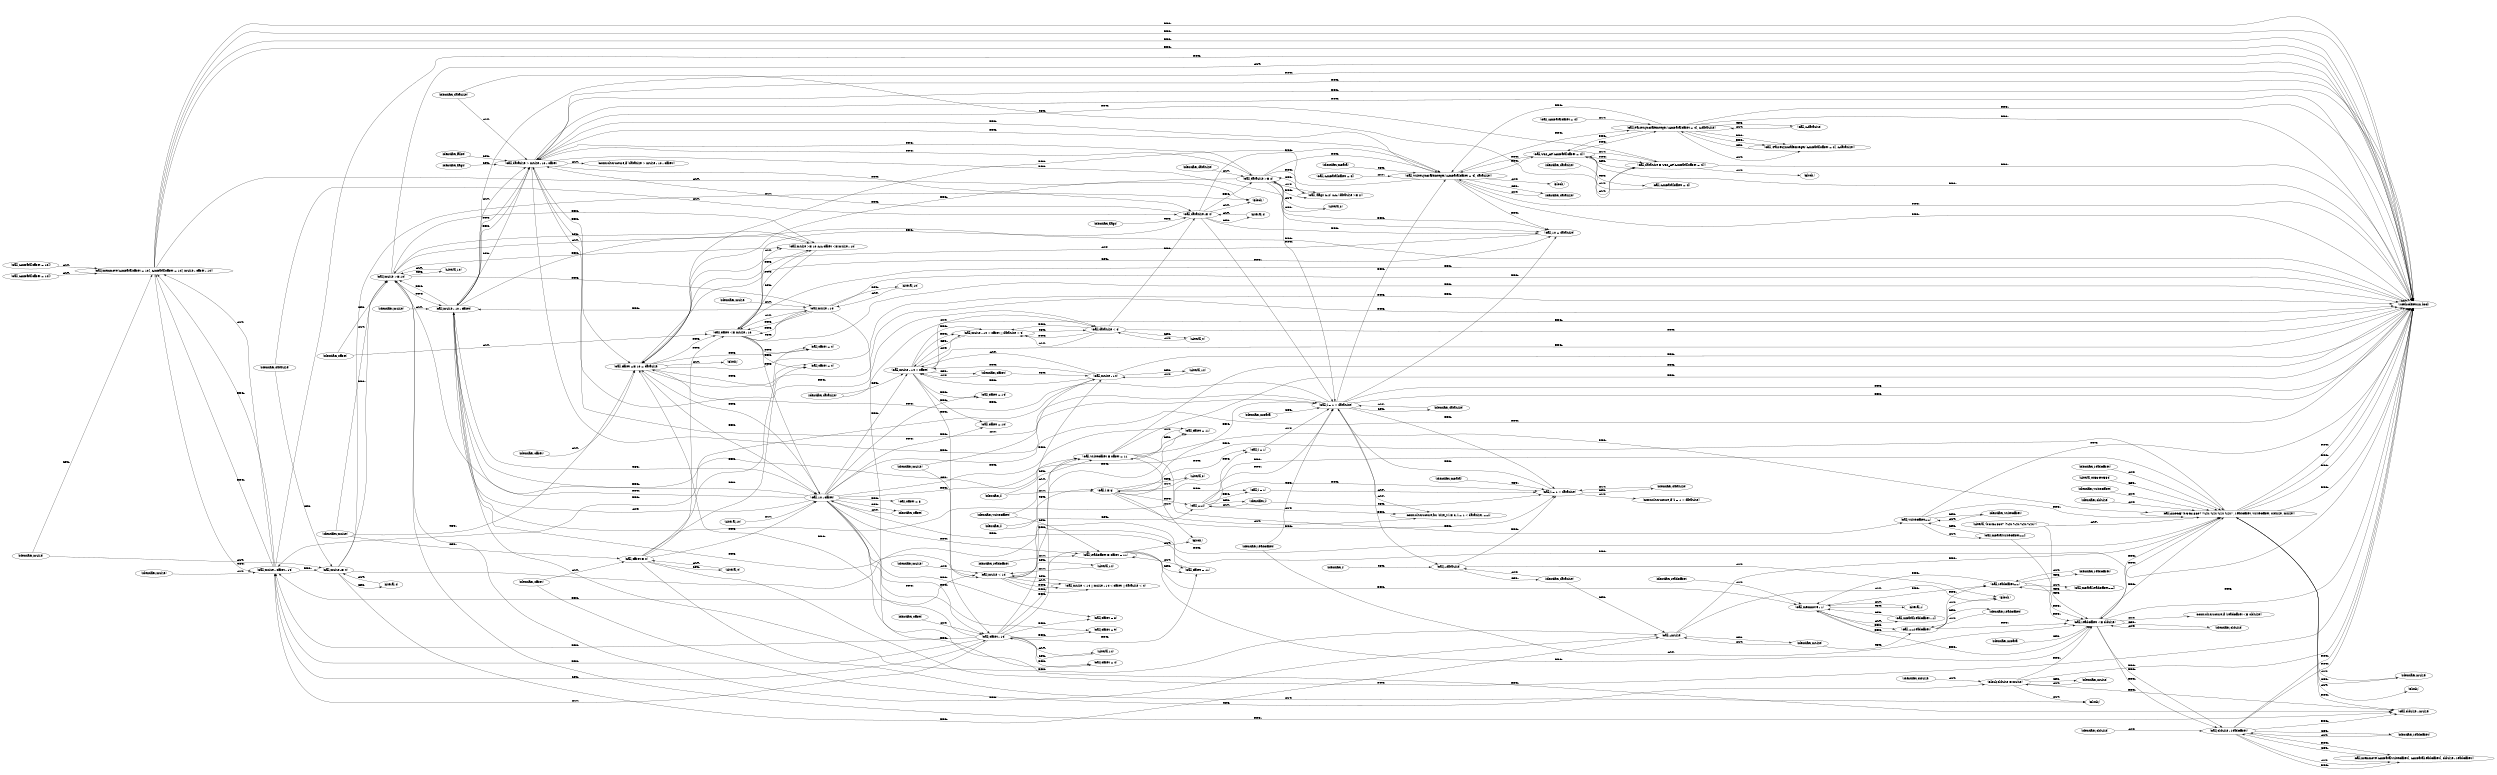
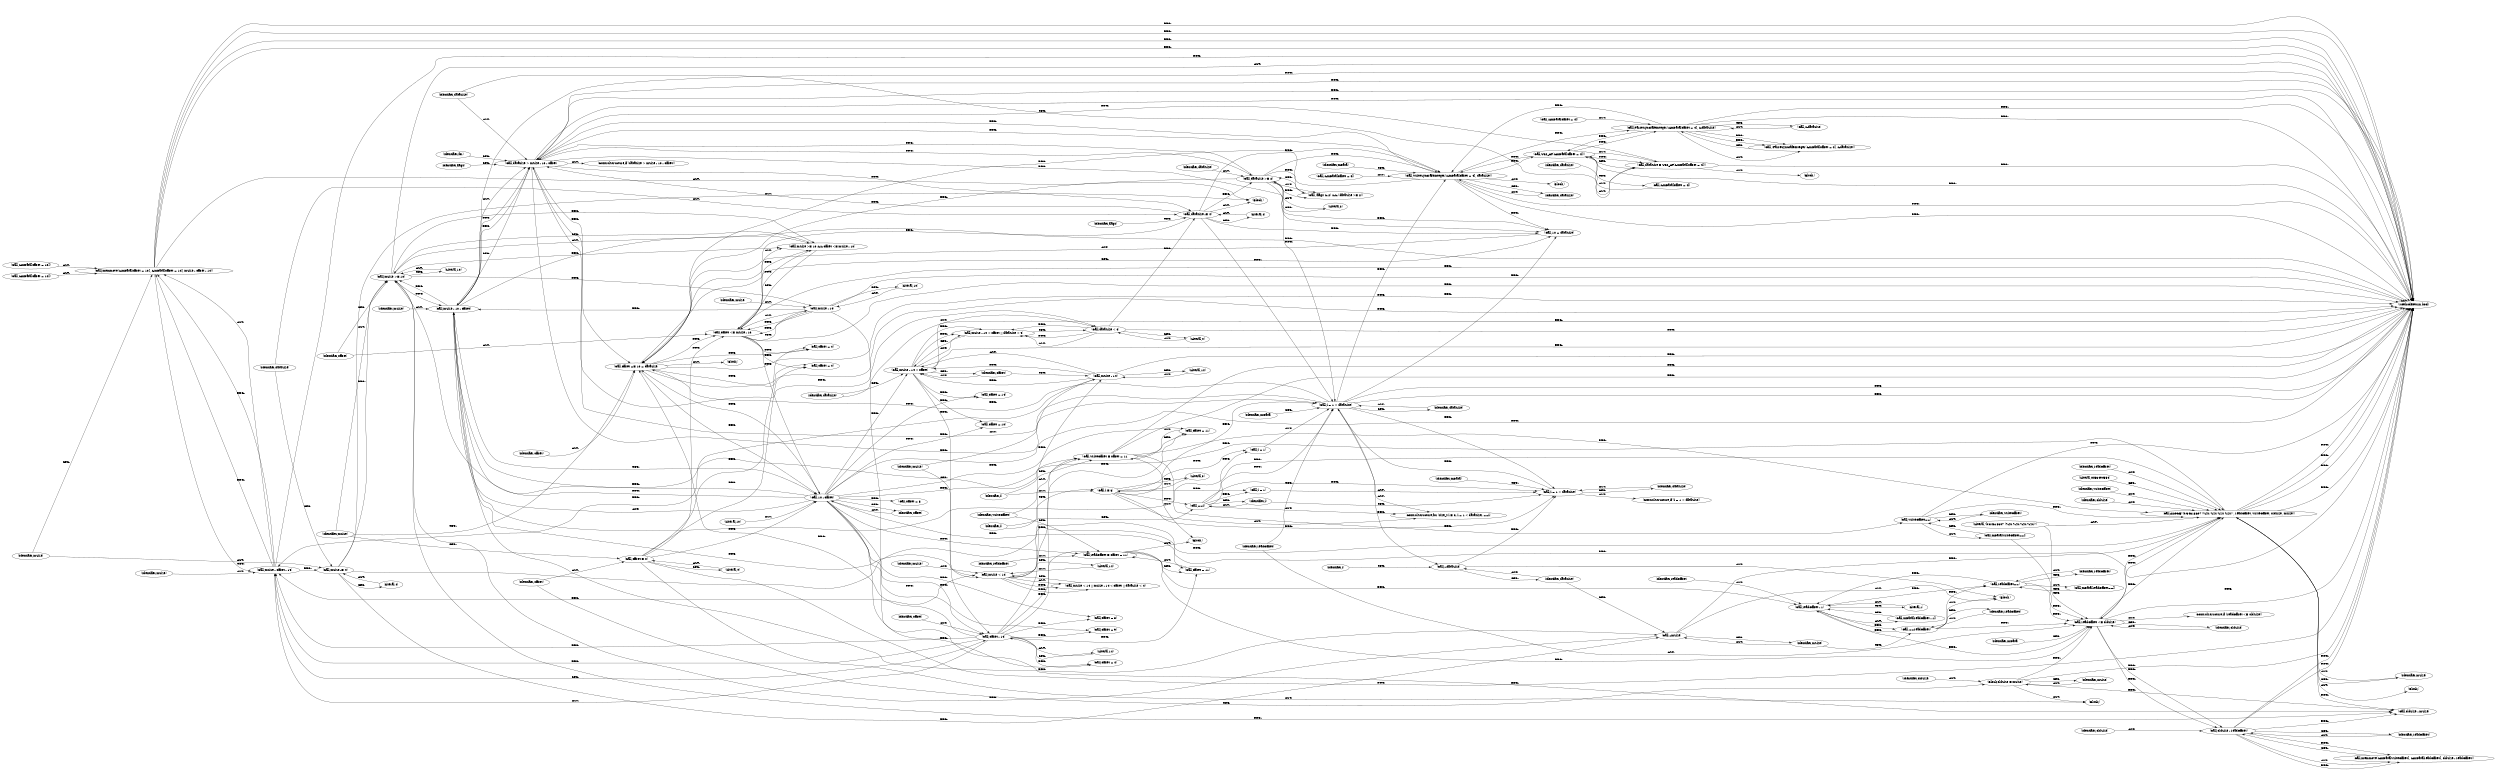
(453, 155) -> (453, 155)
(1810, 607) -> (1810, 607)
